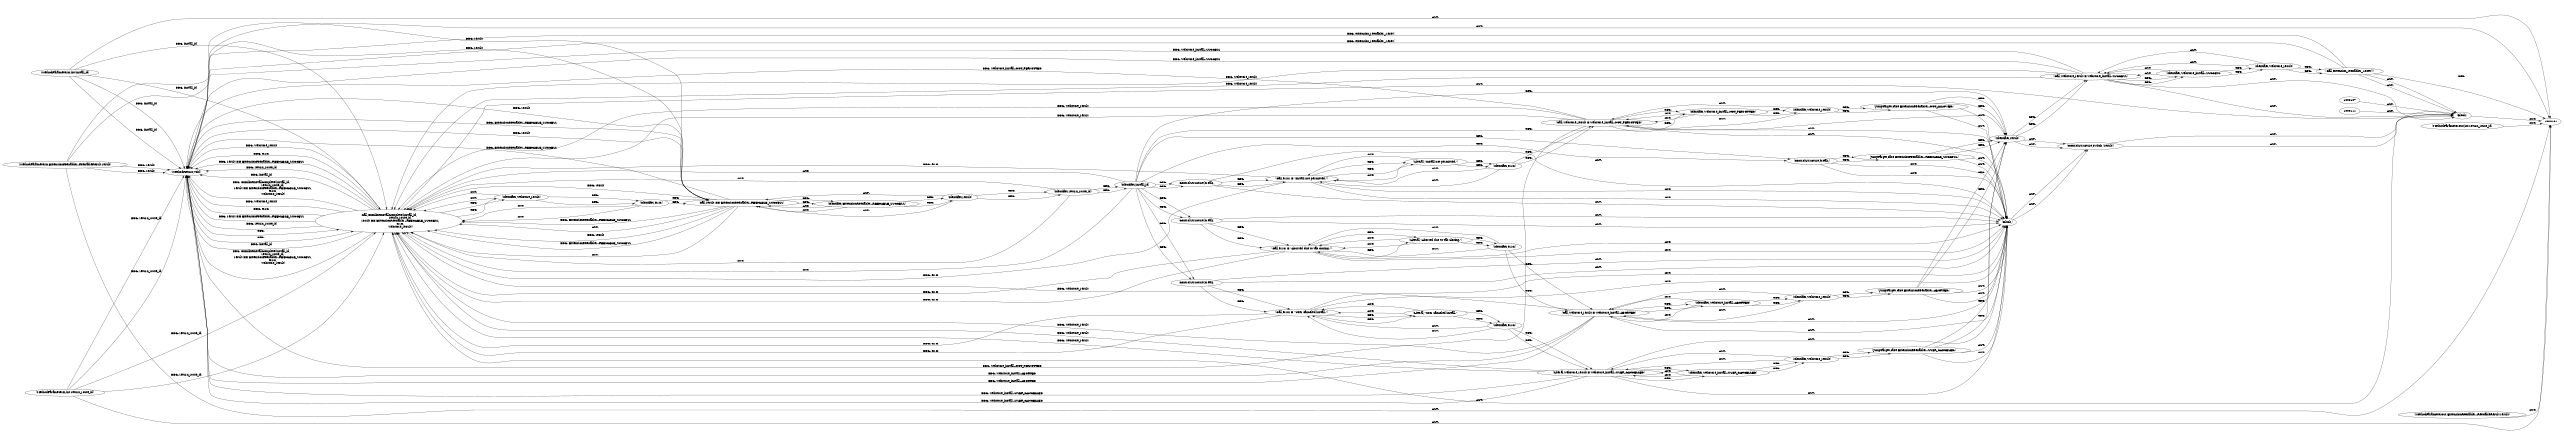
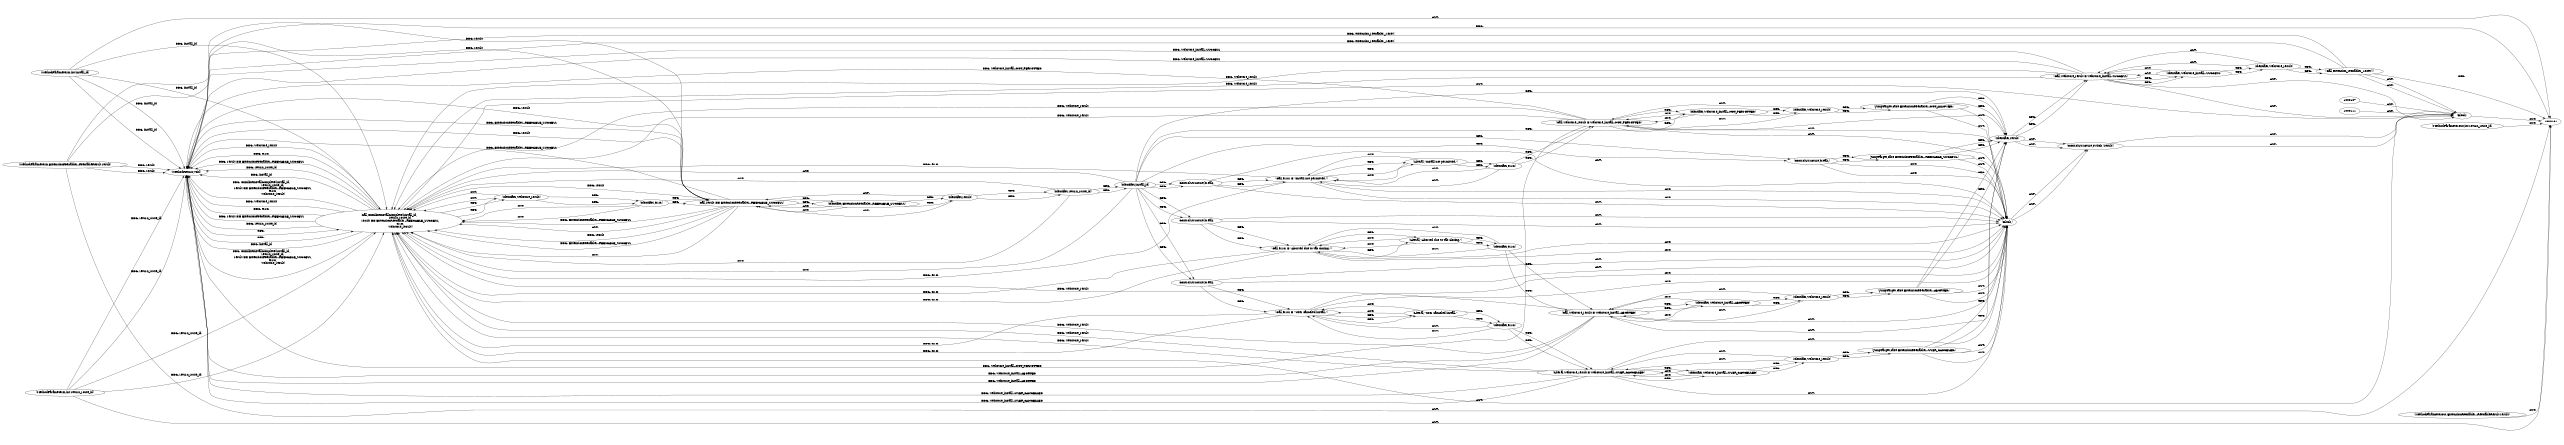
(1480, 27) -> (1480, 27)
